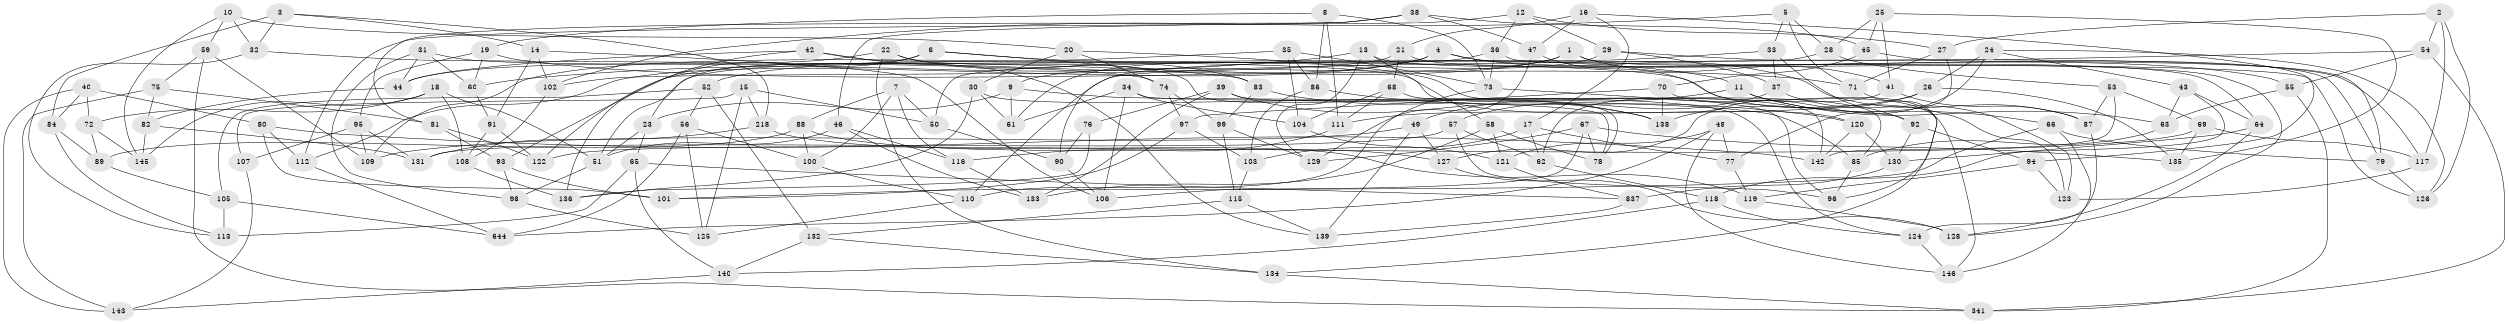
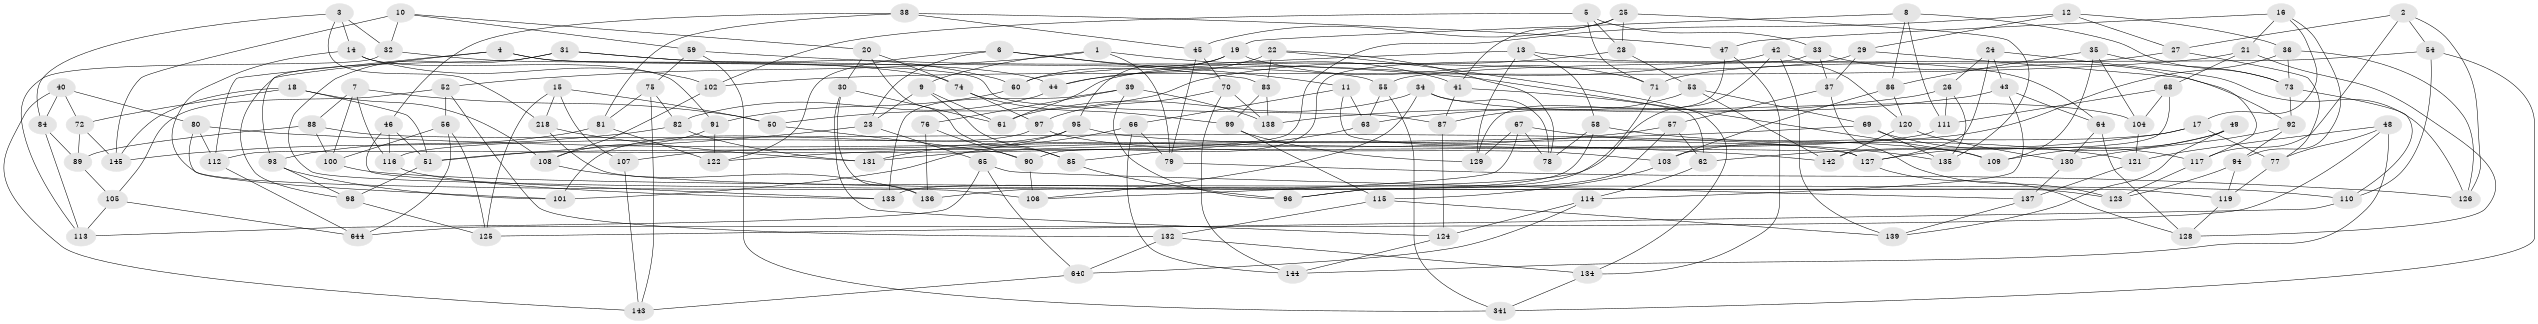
(1576, 101) -> (1582, 148)
(1633, 199) -> (2028, 199)
(1712, 199) -> (1588, 199)
(724, 274) -> (1078, 274)
(1949, 274) -> (1293, 274)
